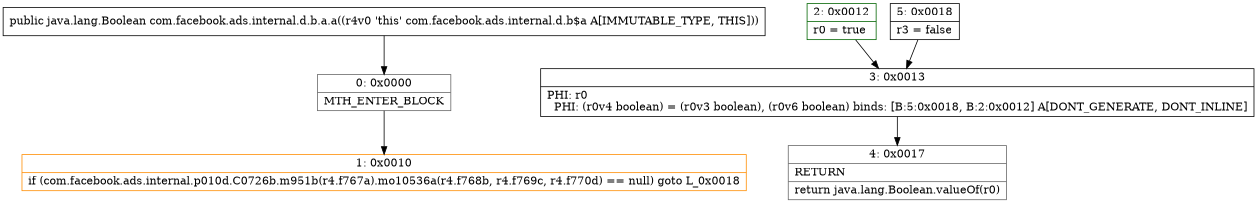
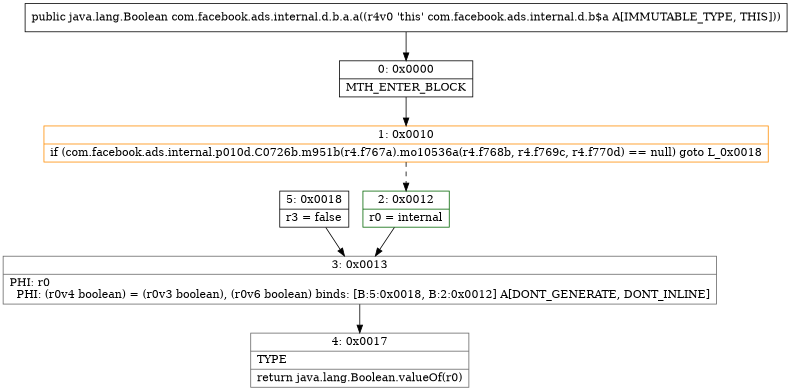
(840, 30) -> (406, 218)
(384, 93) -> (406, 79)
(897, 93) -> (360, 280)
(820, 172) -> (272, 360)
none -> (406, 173)
